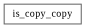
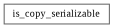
(43, 14) -> (57, 14)
